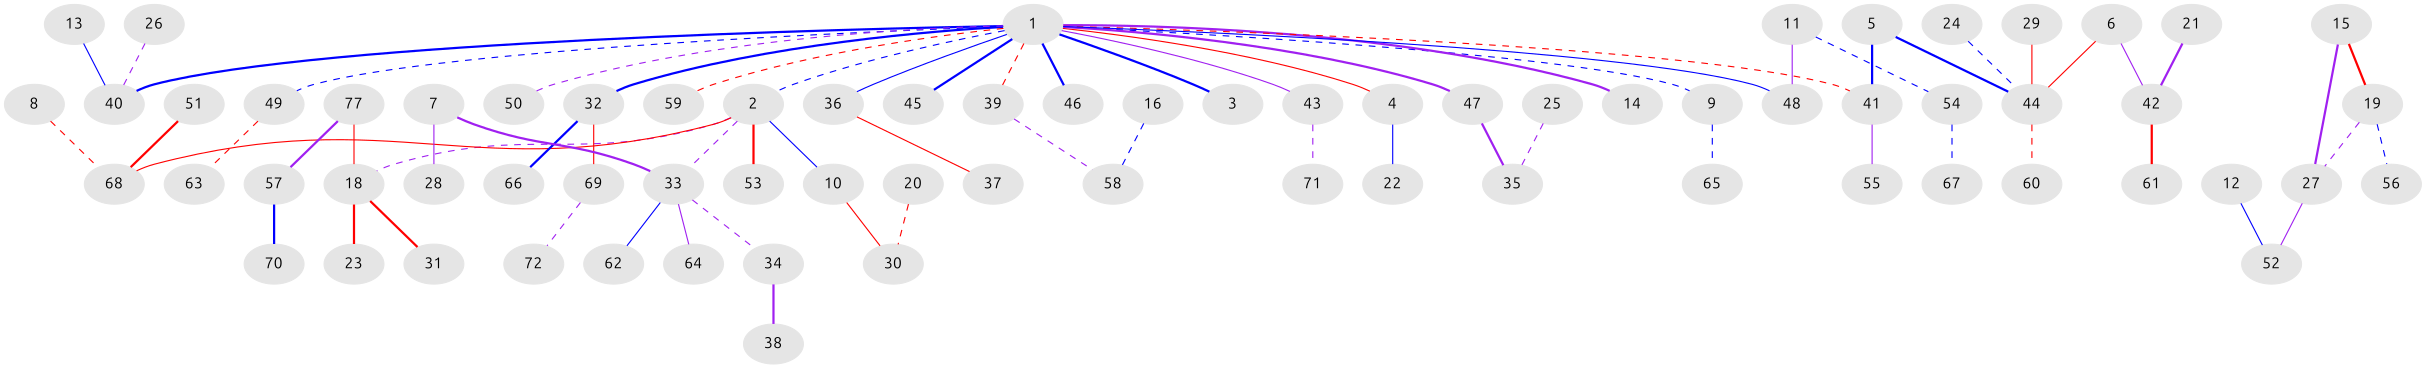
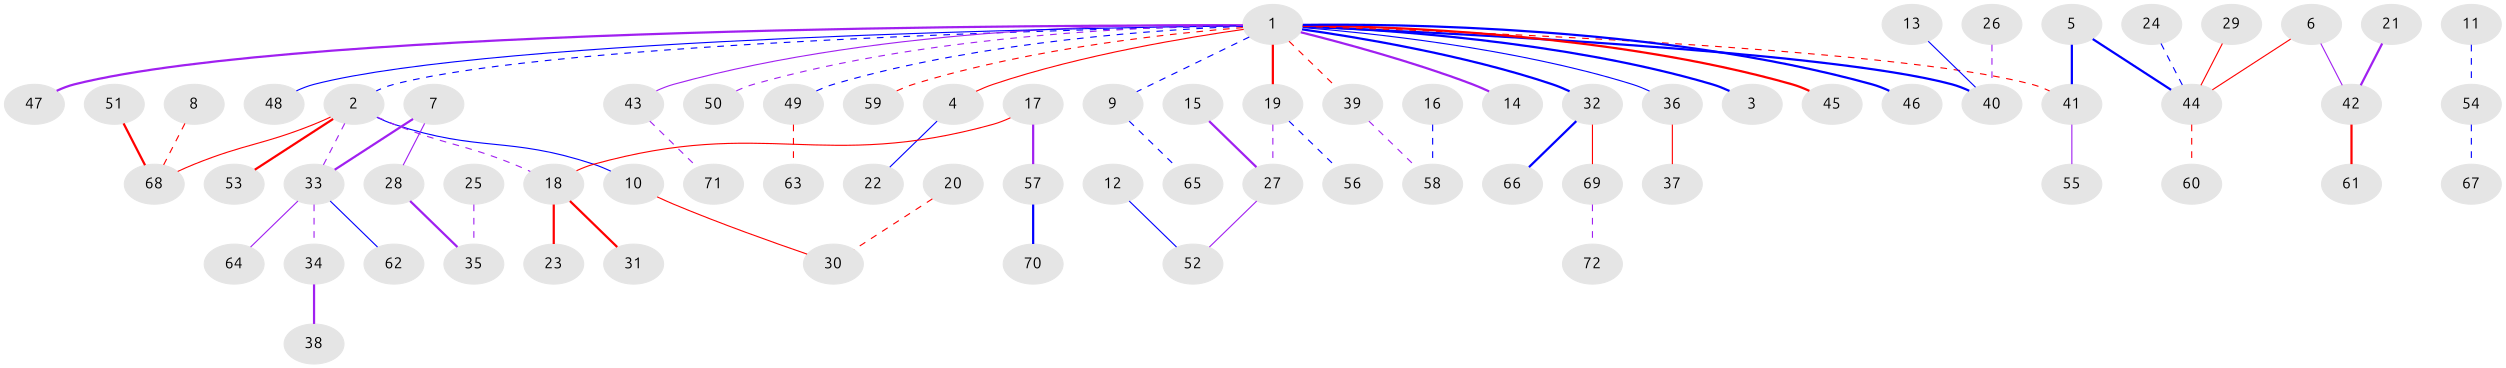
(973, 64) -> (1660, 55)
(1792, 64) -> none
(2357, 64) -> (1273, 64)
(354, 104) -> (1033, 104)
(1493, 144) -> (434, 224)
